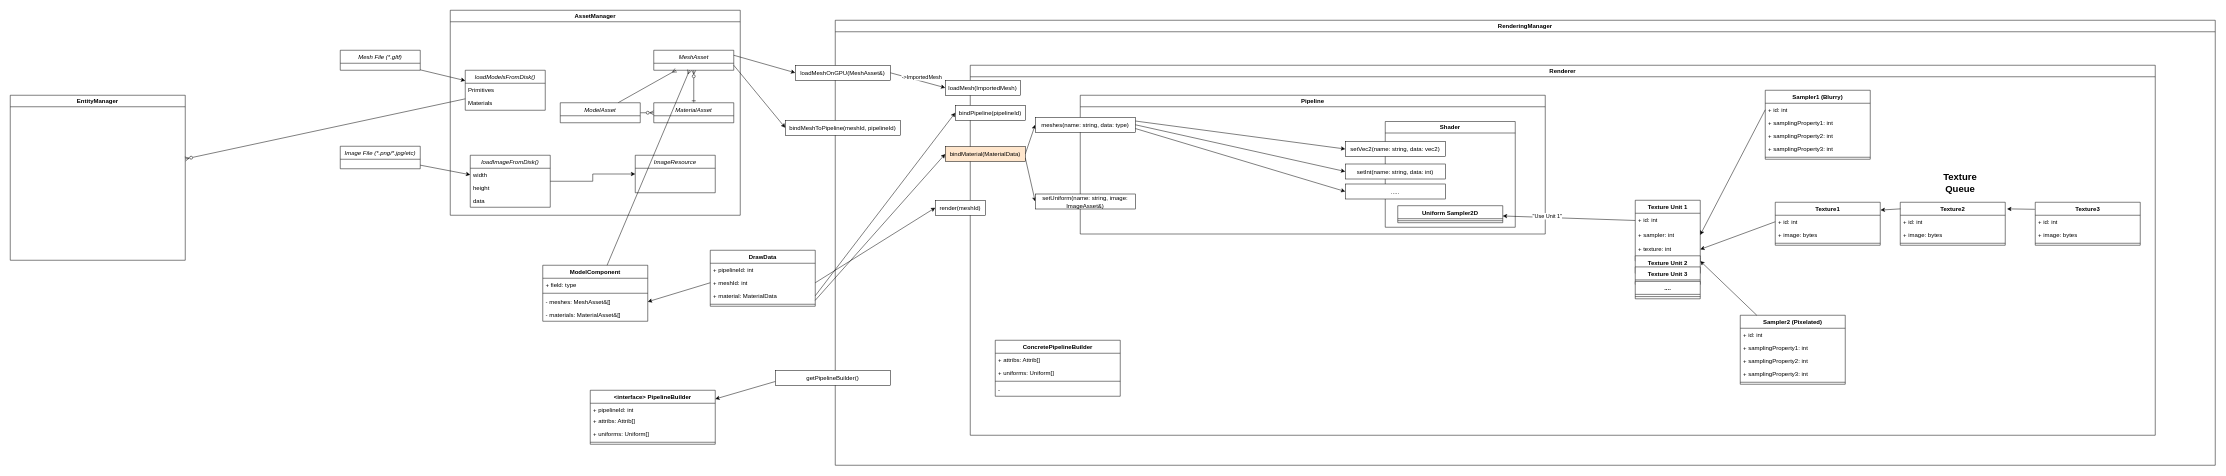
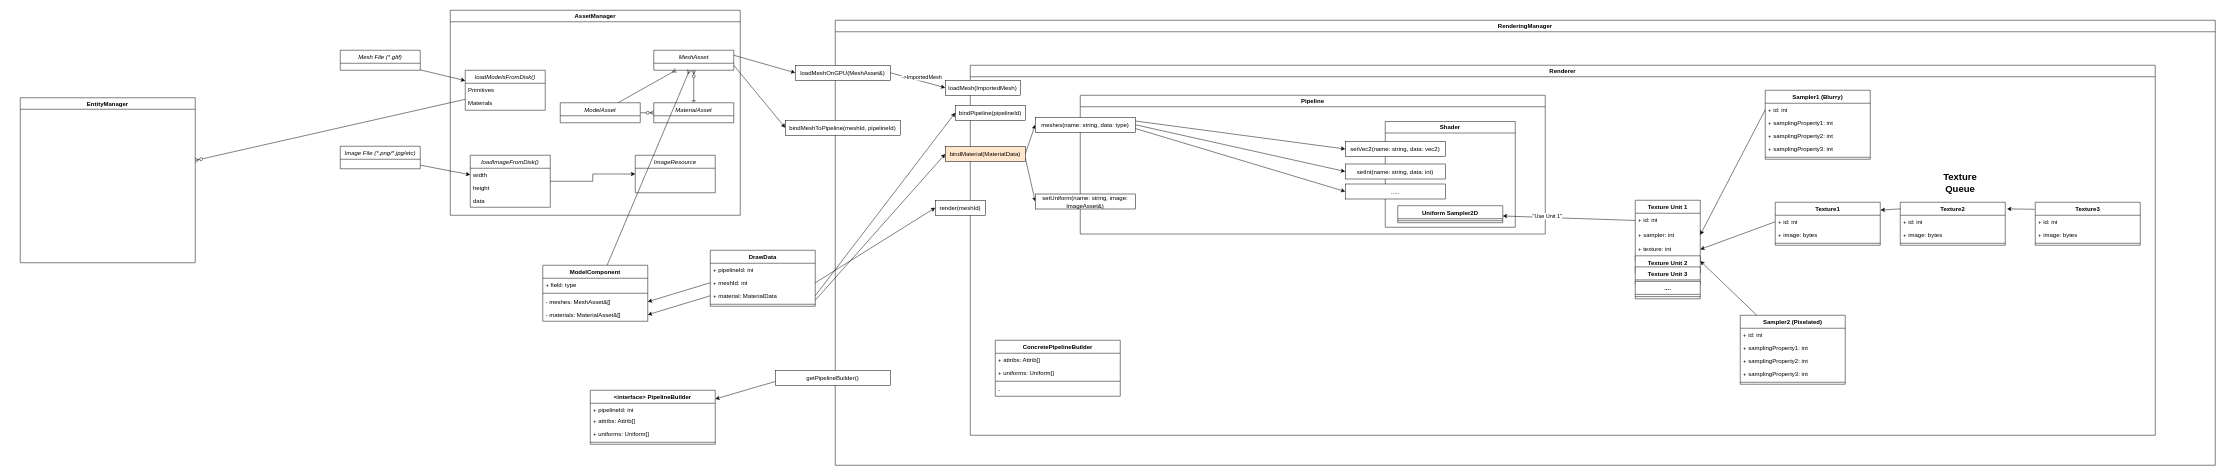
(98, 178) -> (108, 180)
none -> (702, 298)
